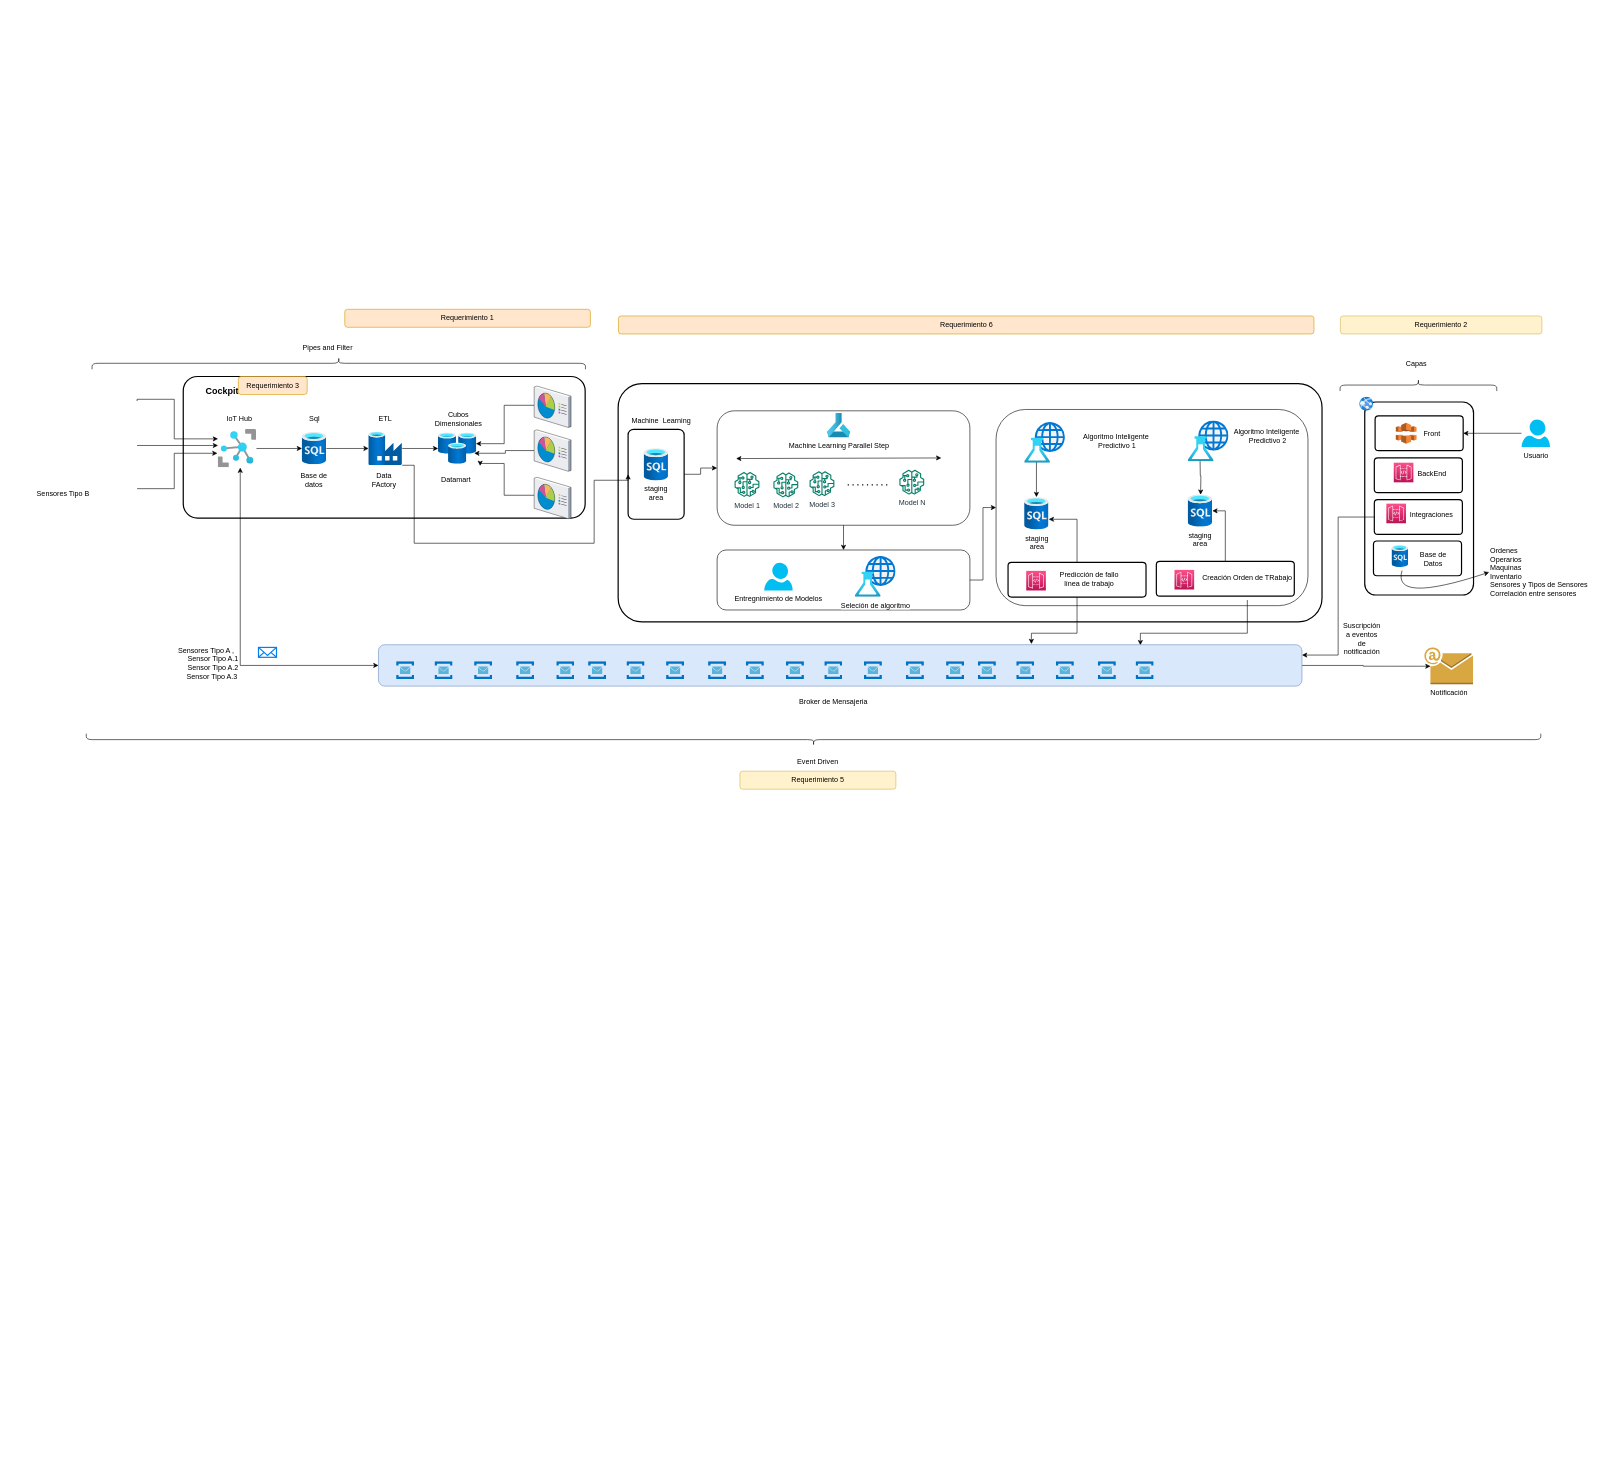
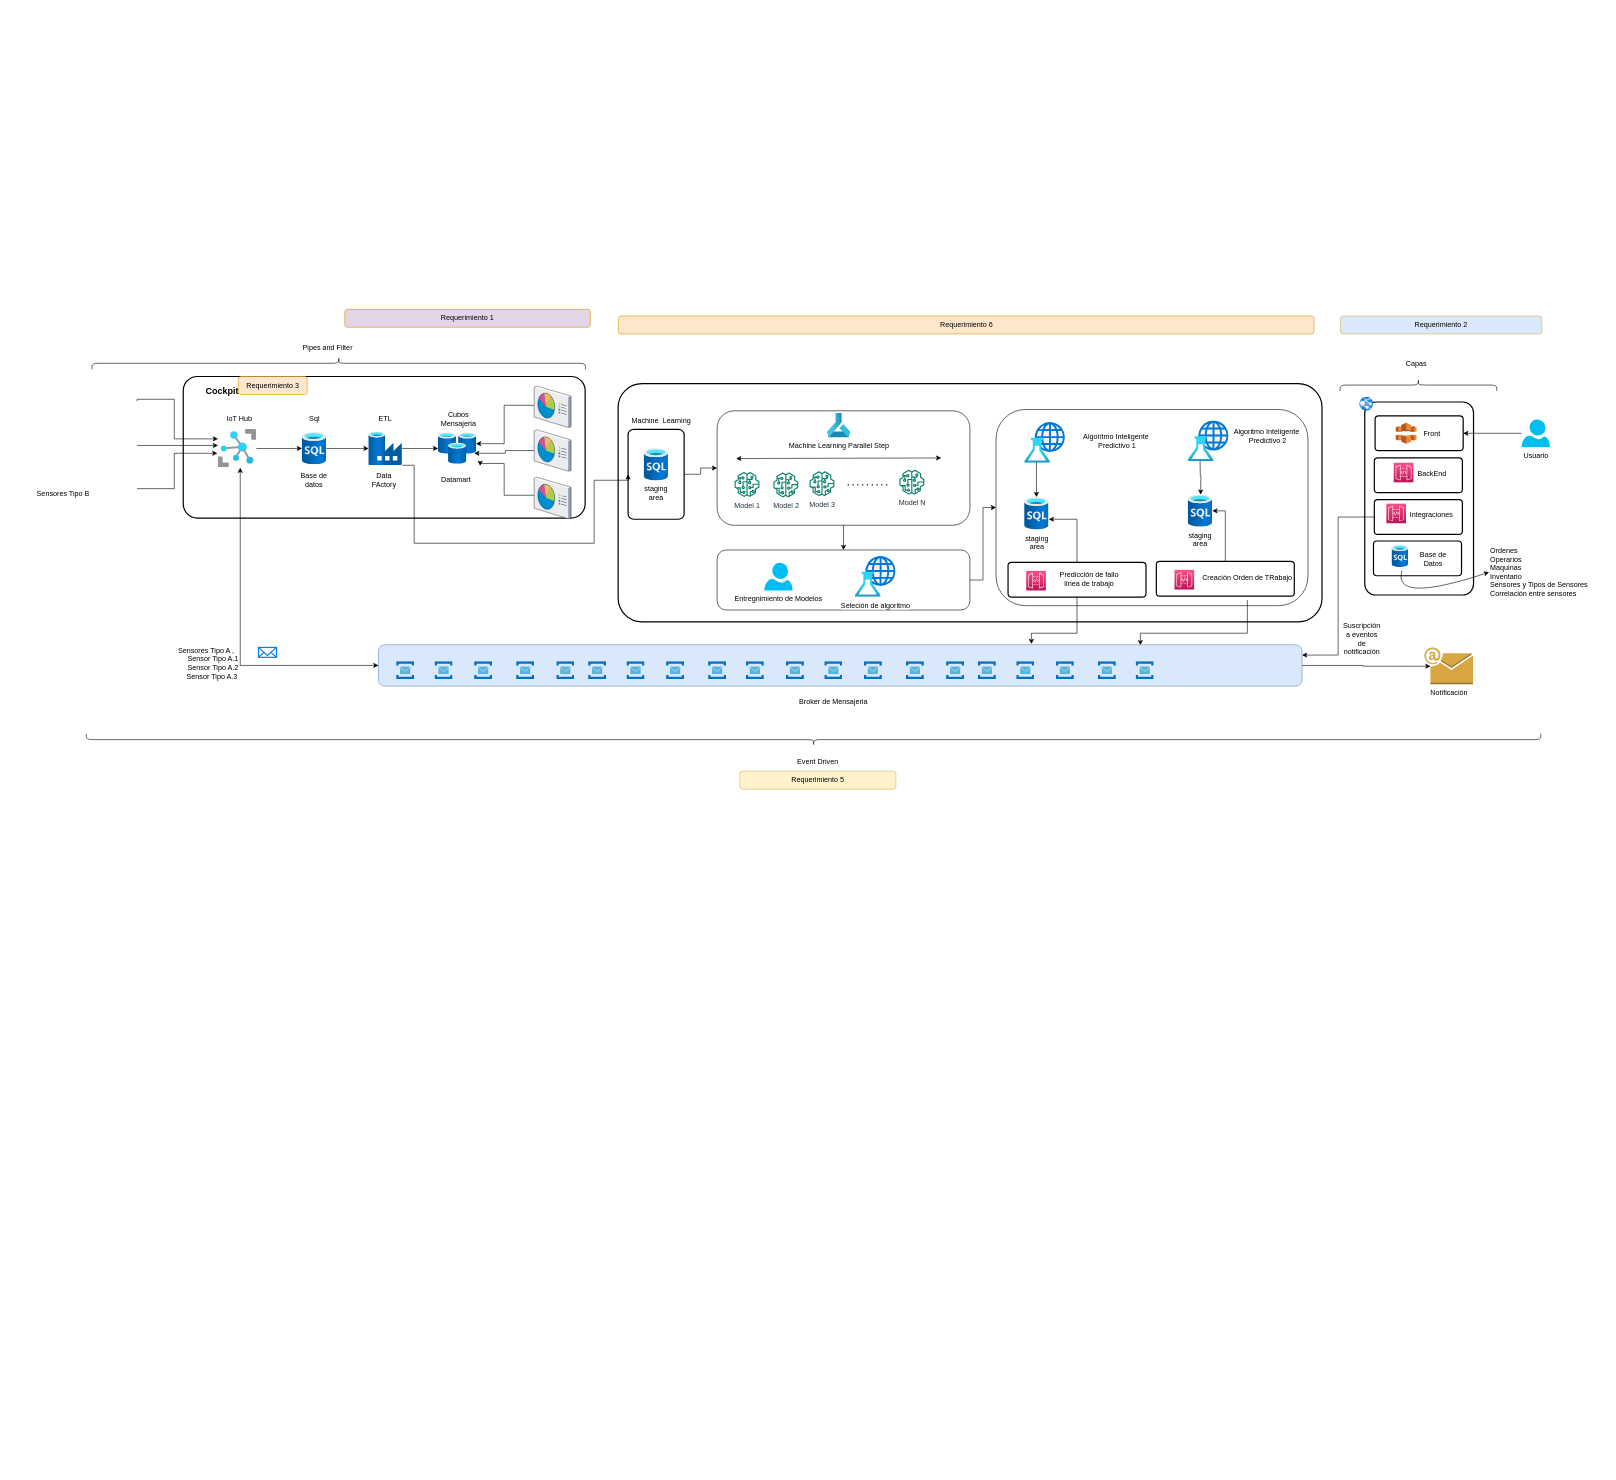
(468, 318) -> (468, 318)
(1442, 325) -> (1442, 325)
(459, 419) -> (459, 419)
